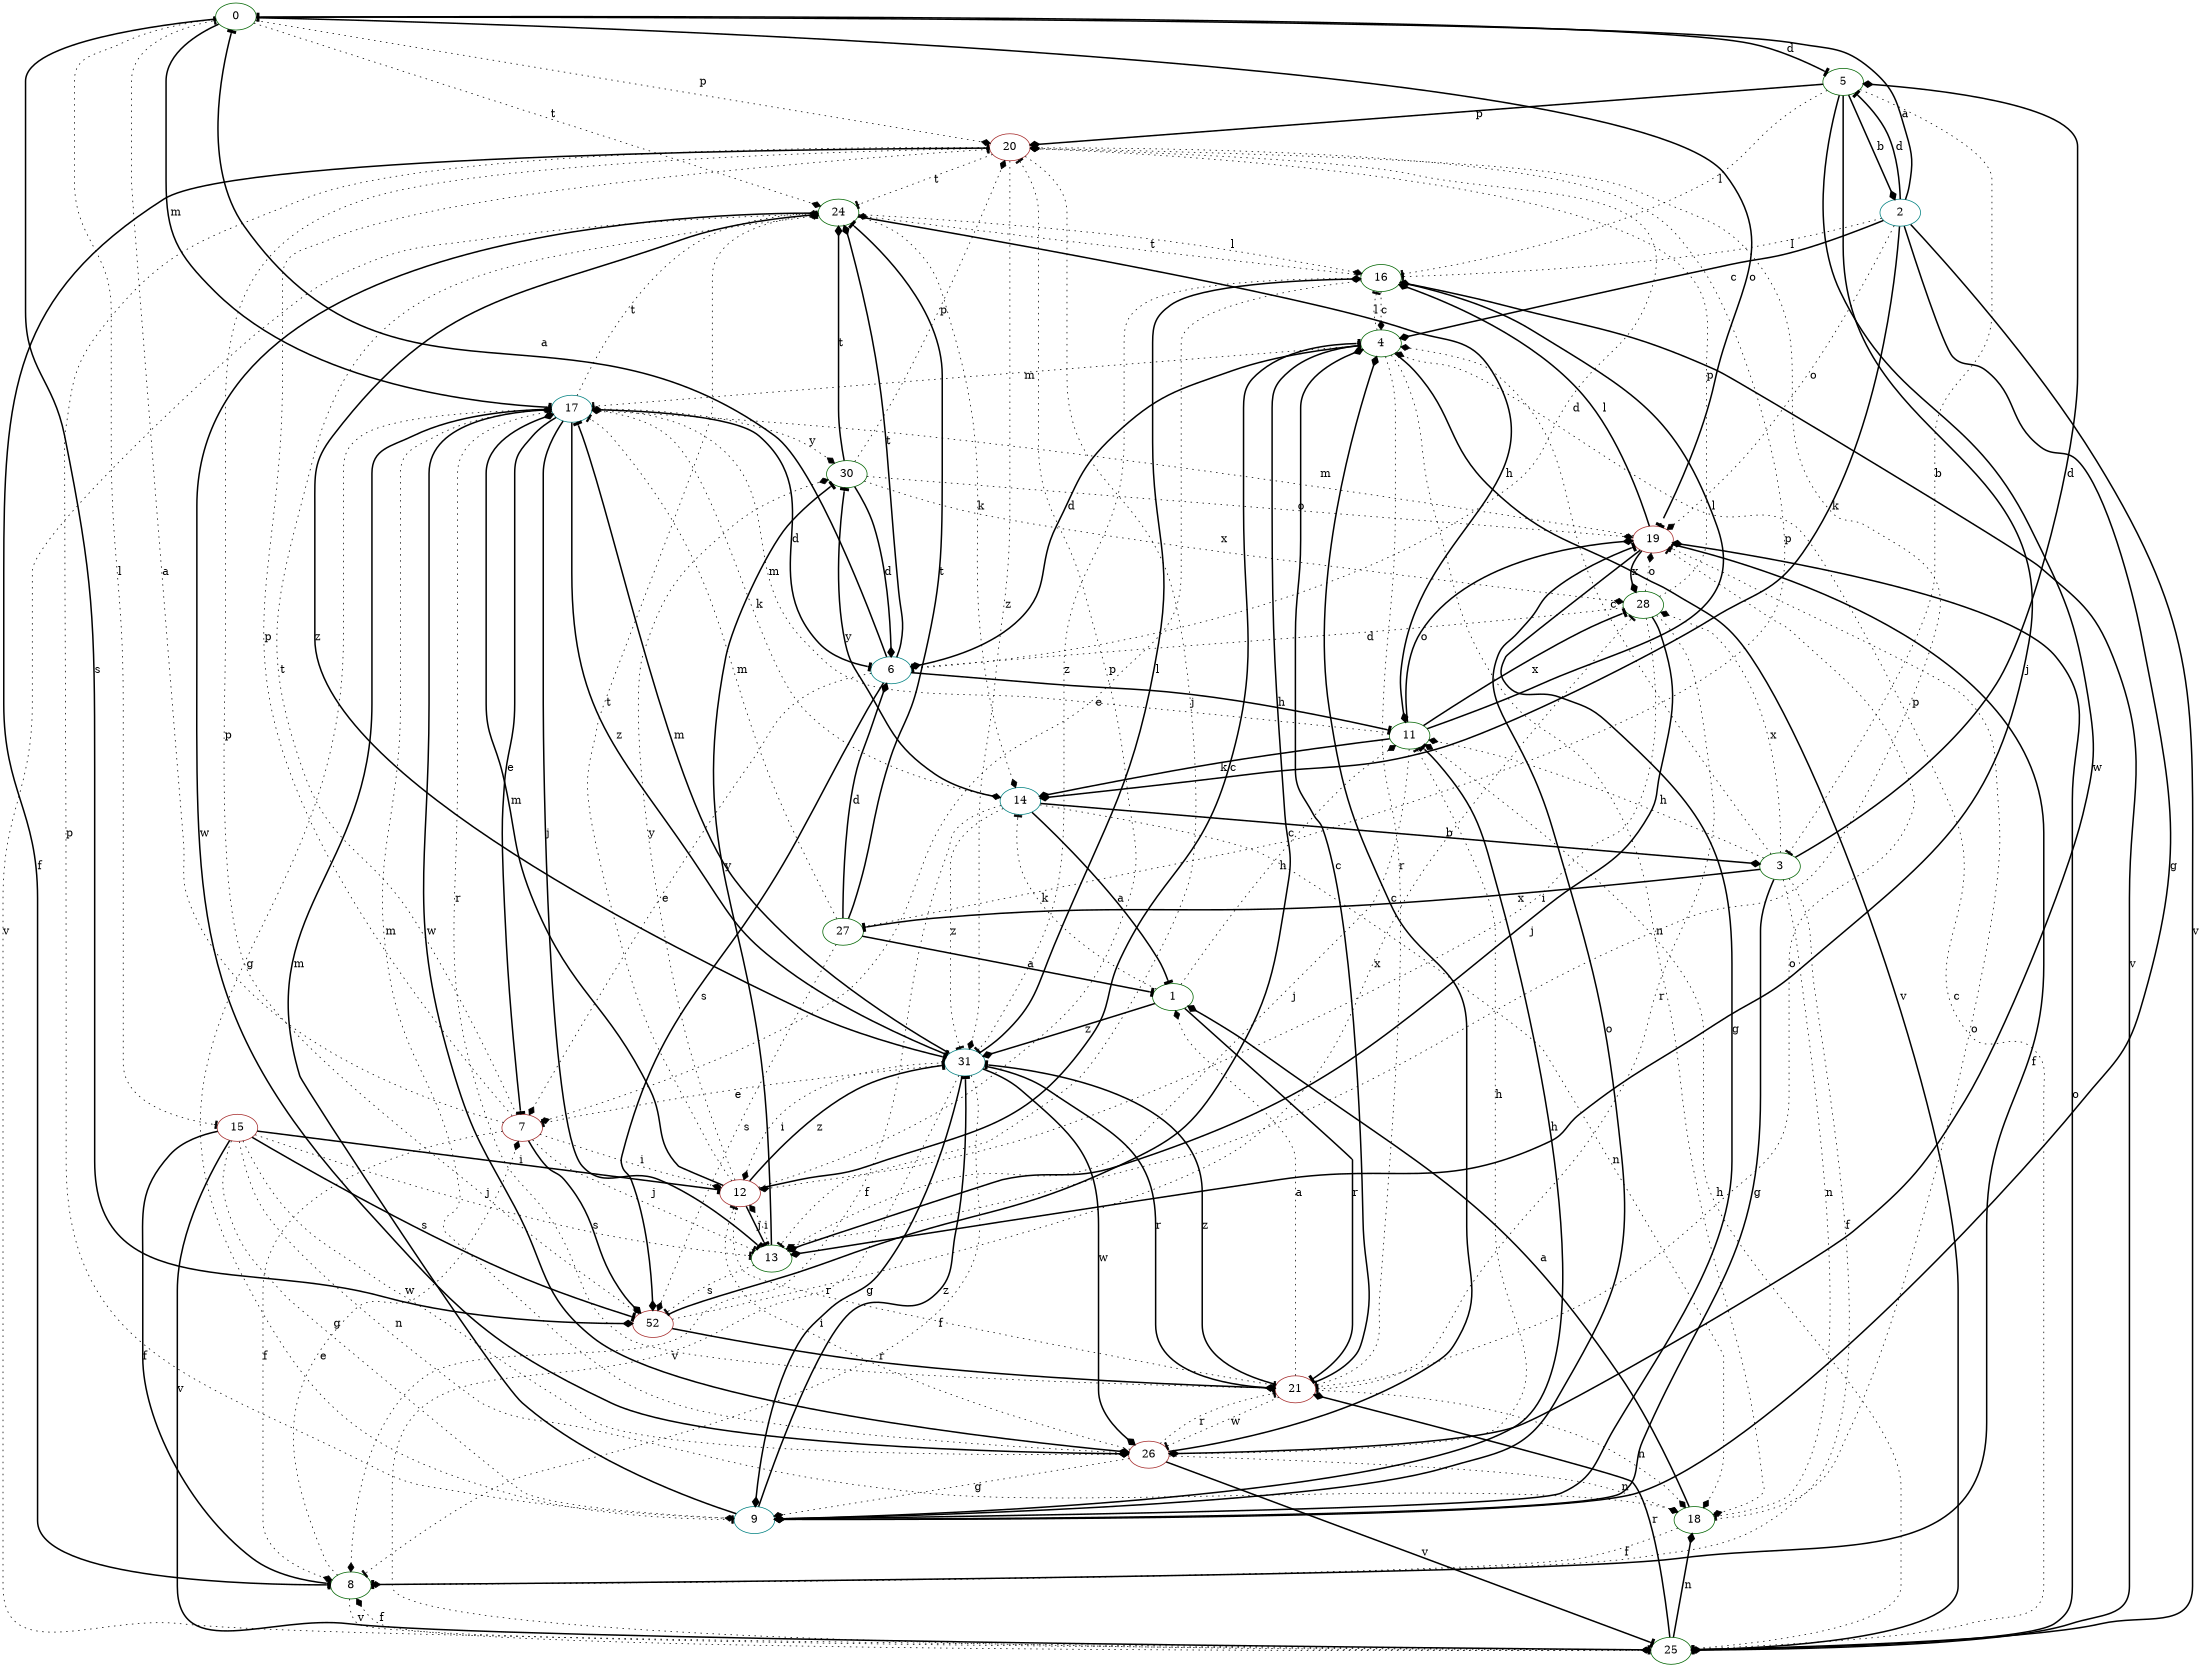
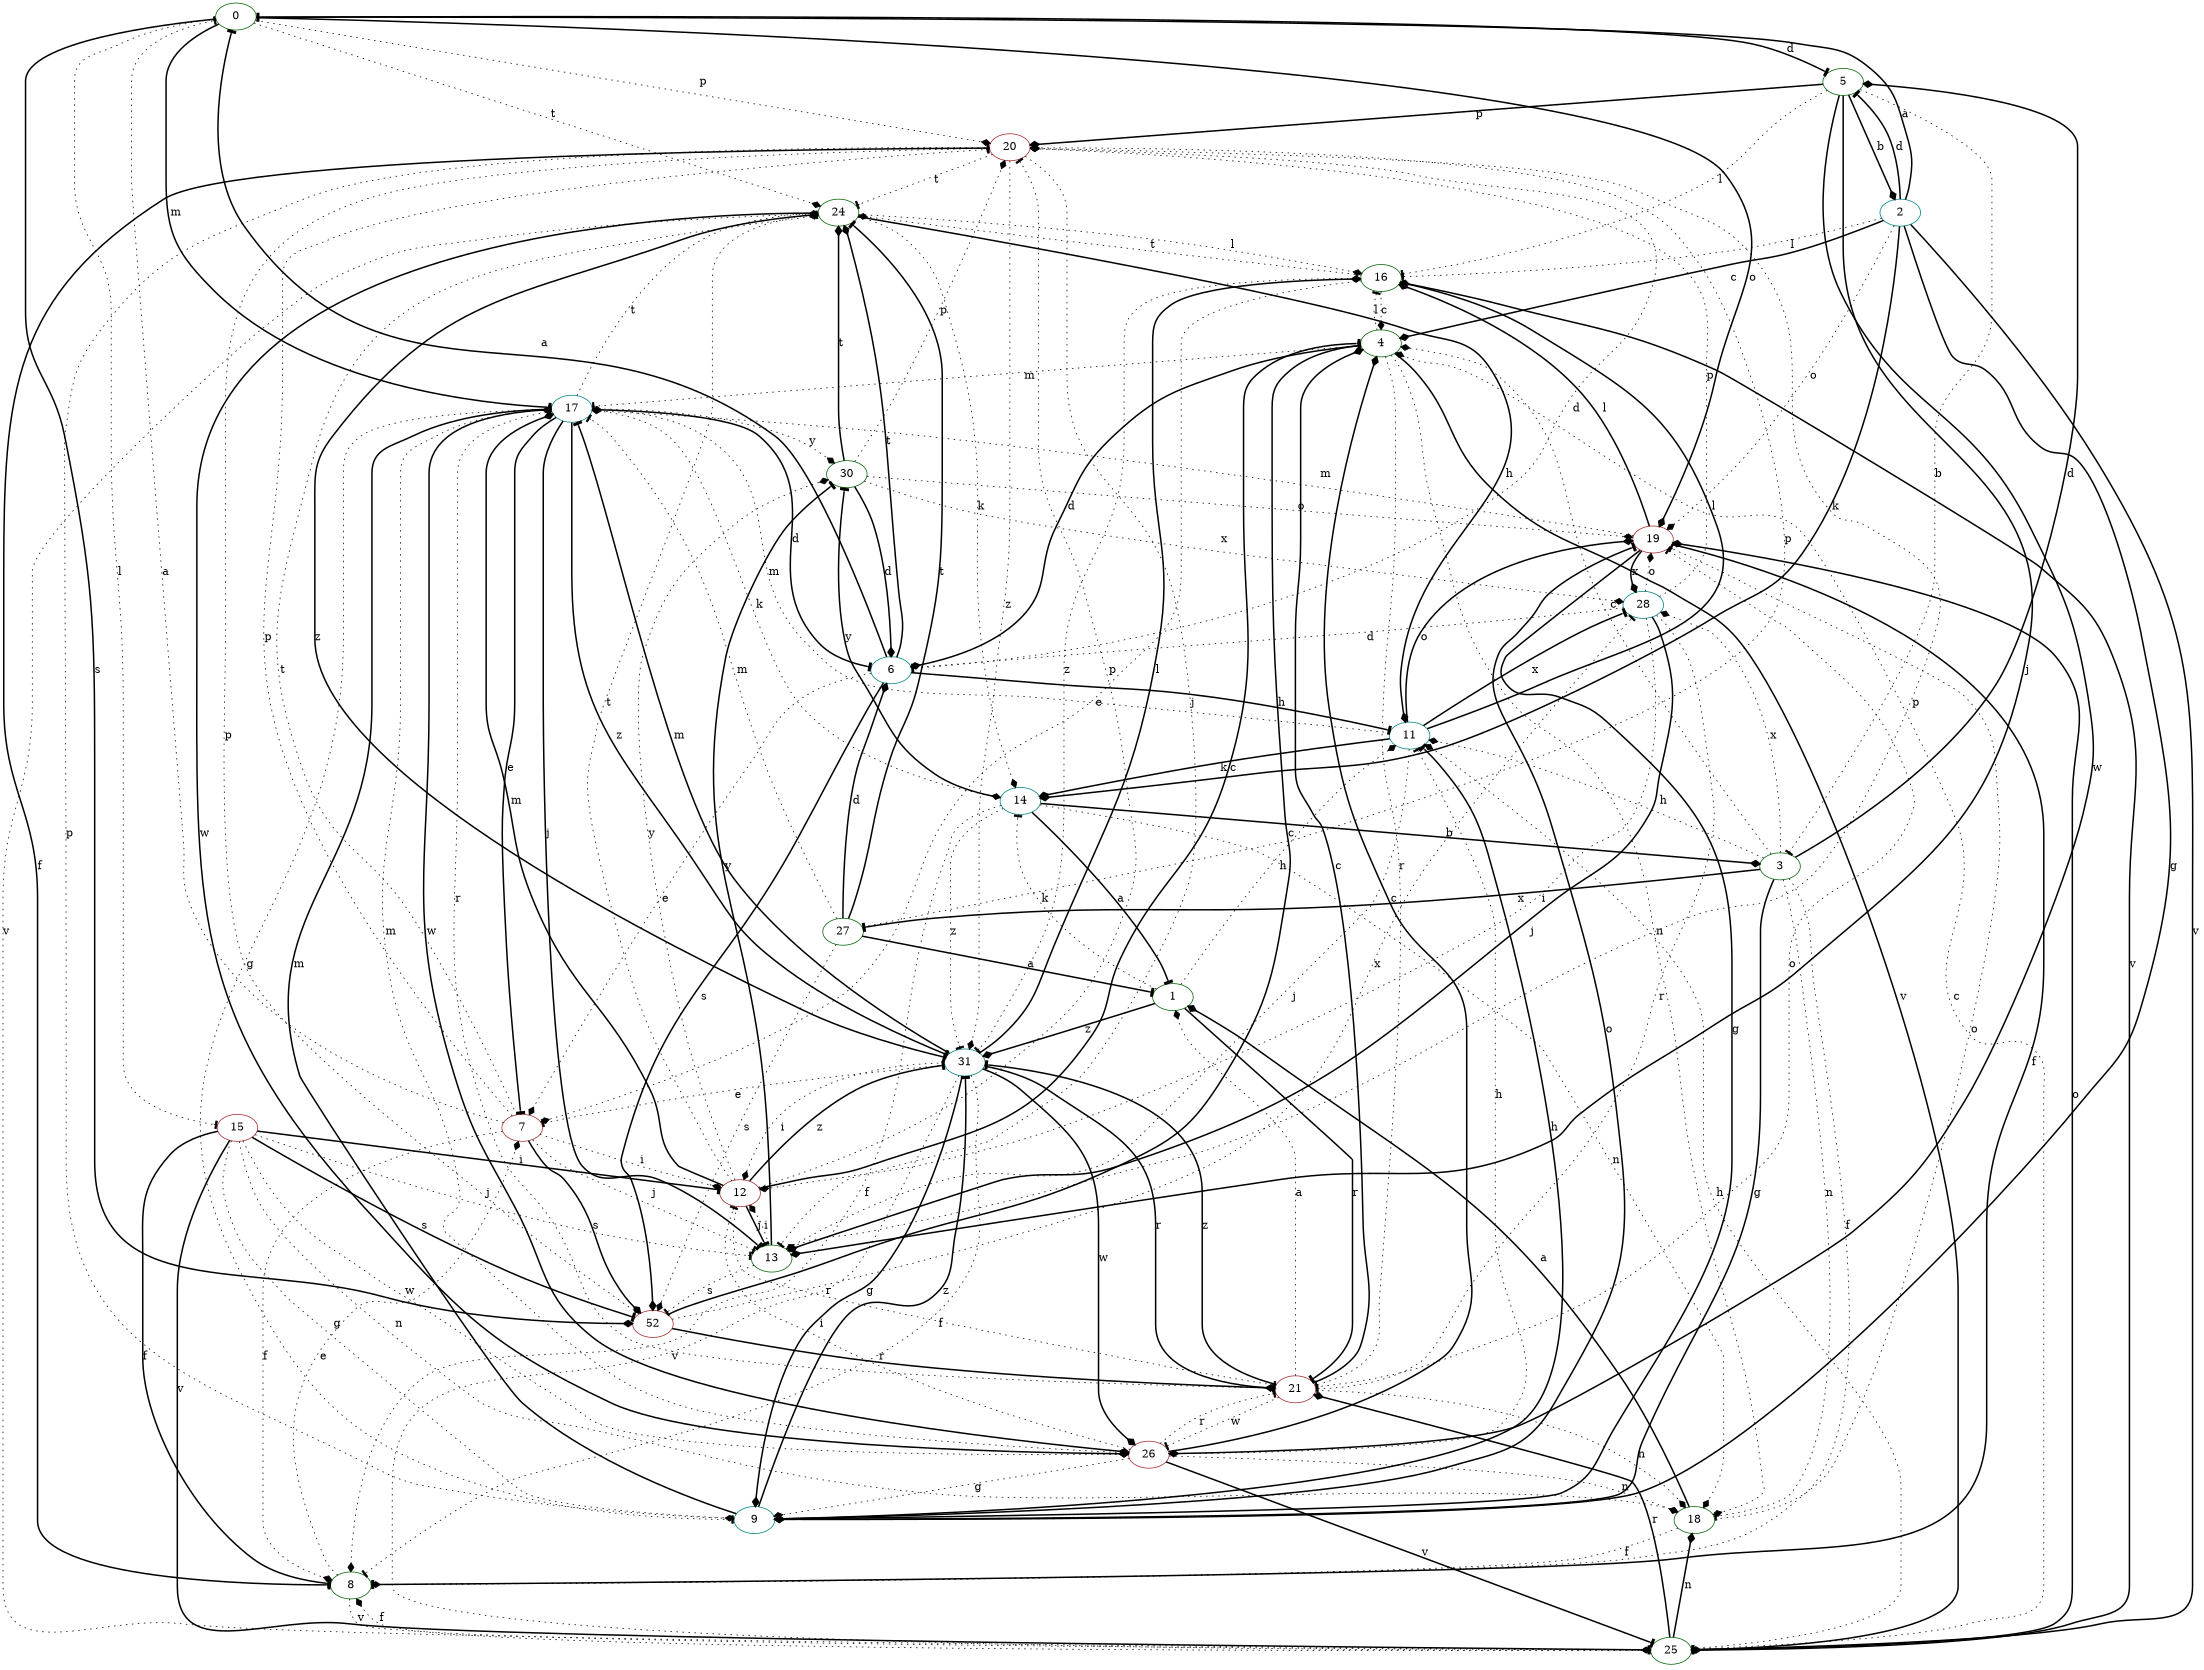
(1180, 65) -> (1180, 65)
(1643, 605) -> (1643, 605)
(1410, 736) -> (1410, 736)
